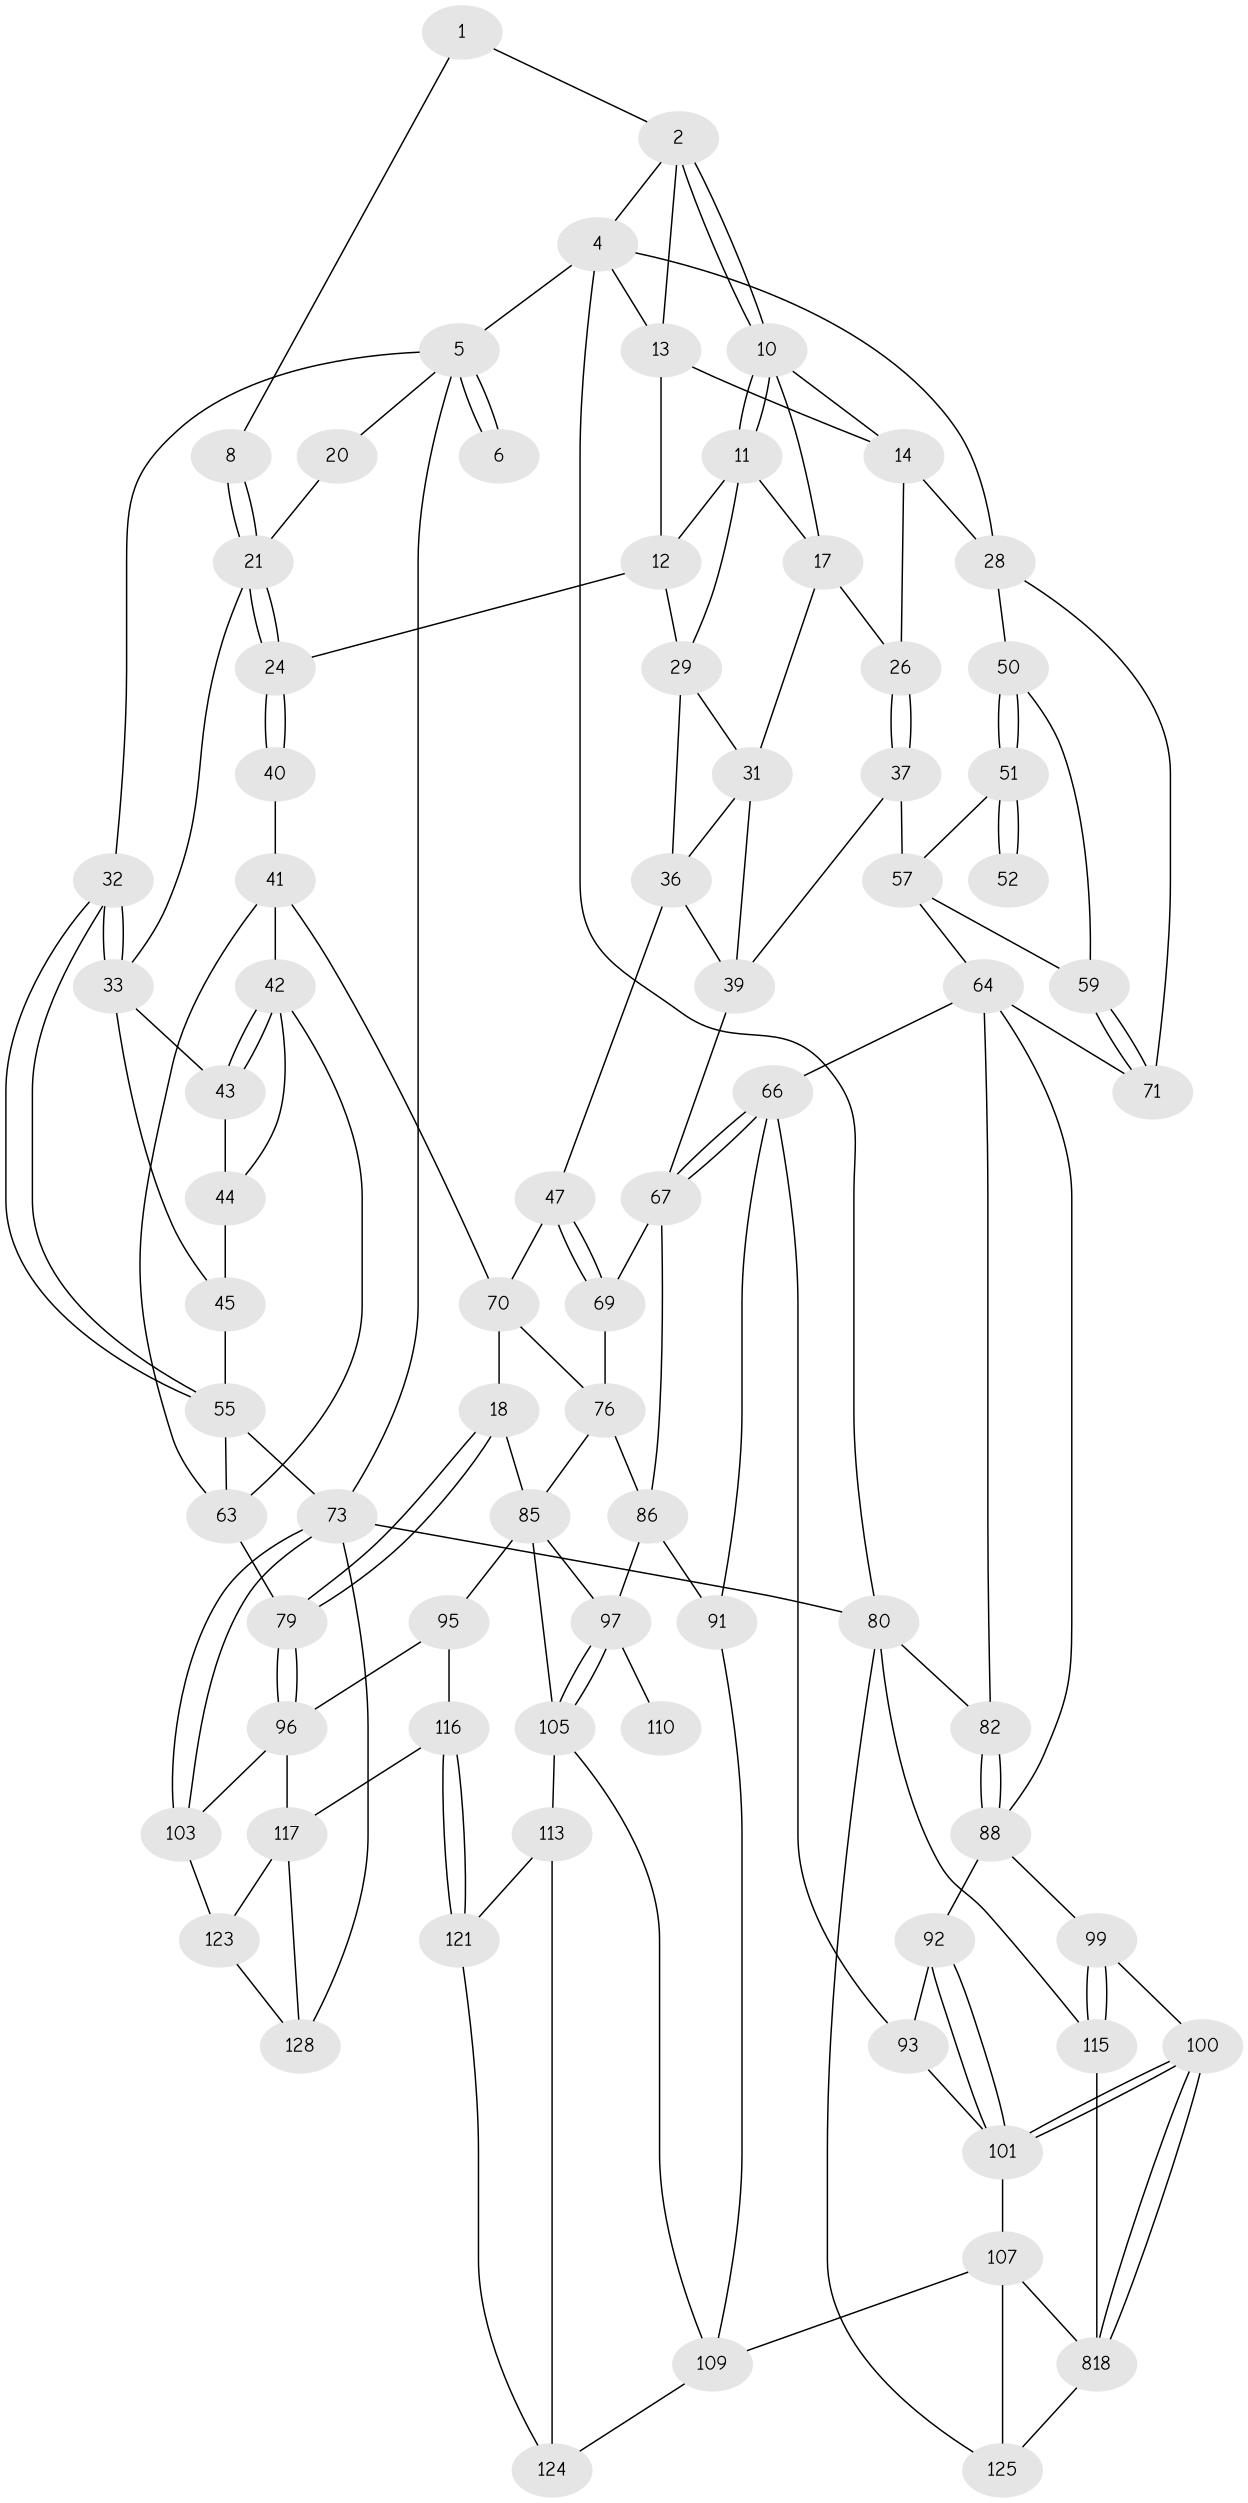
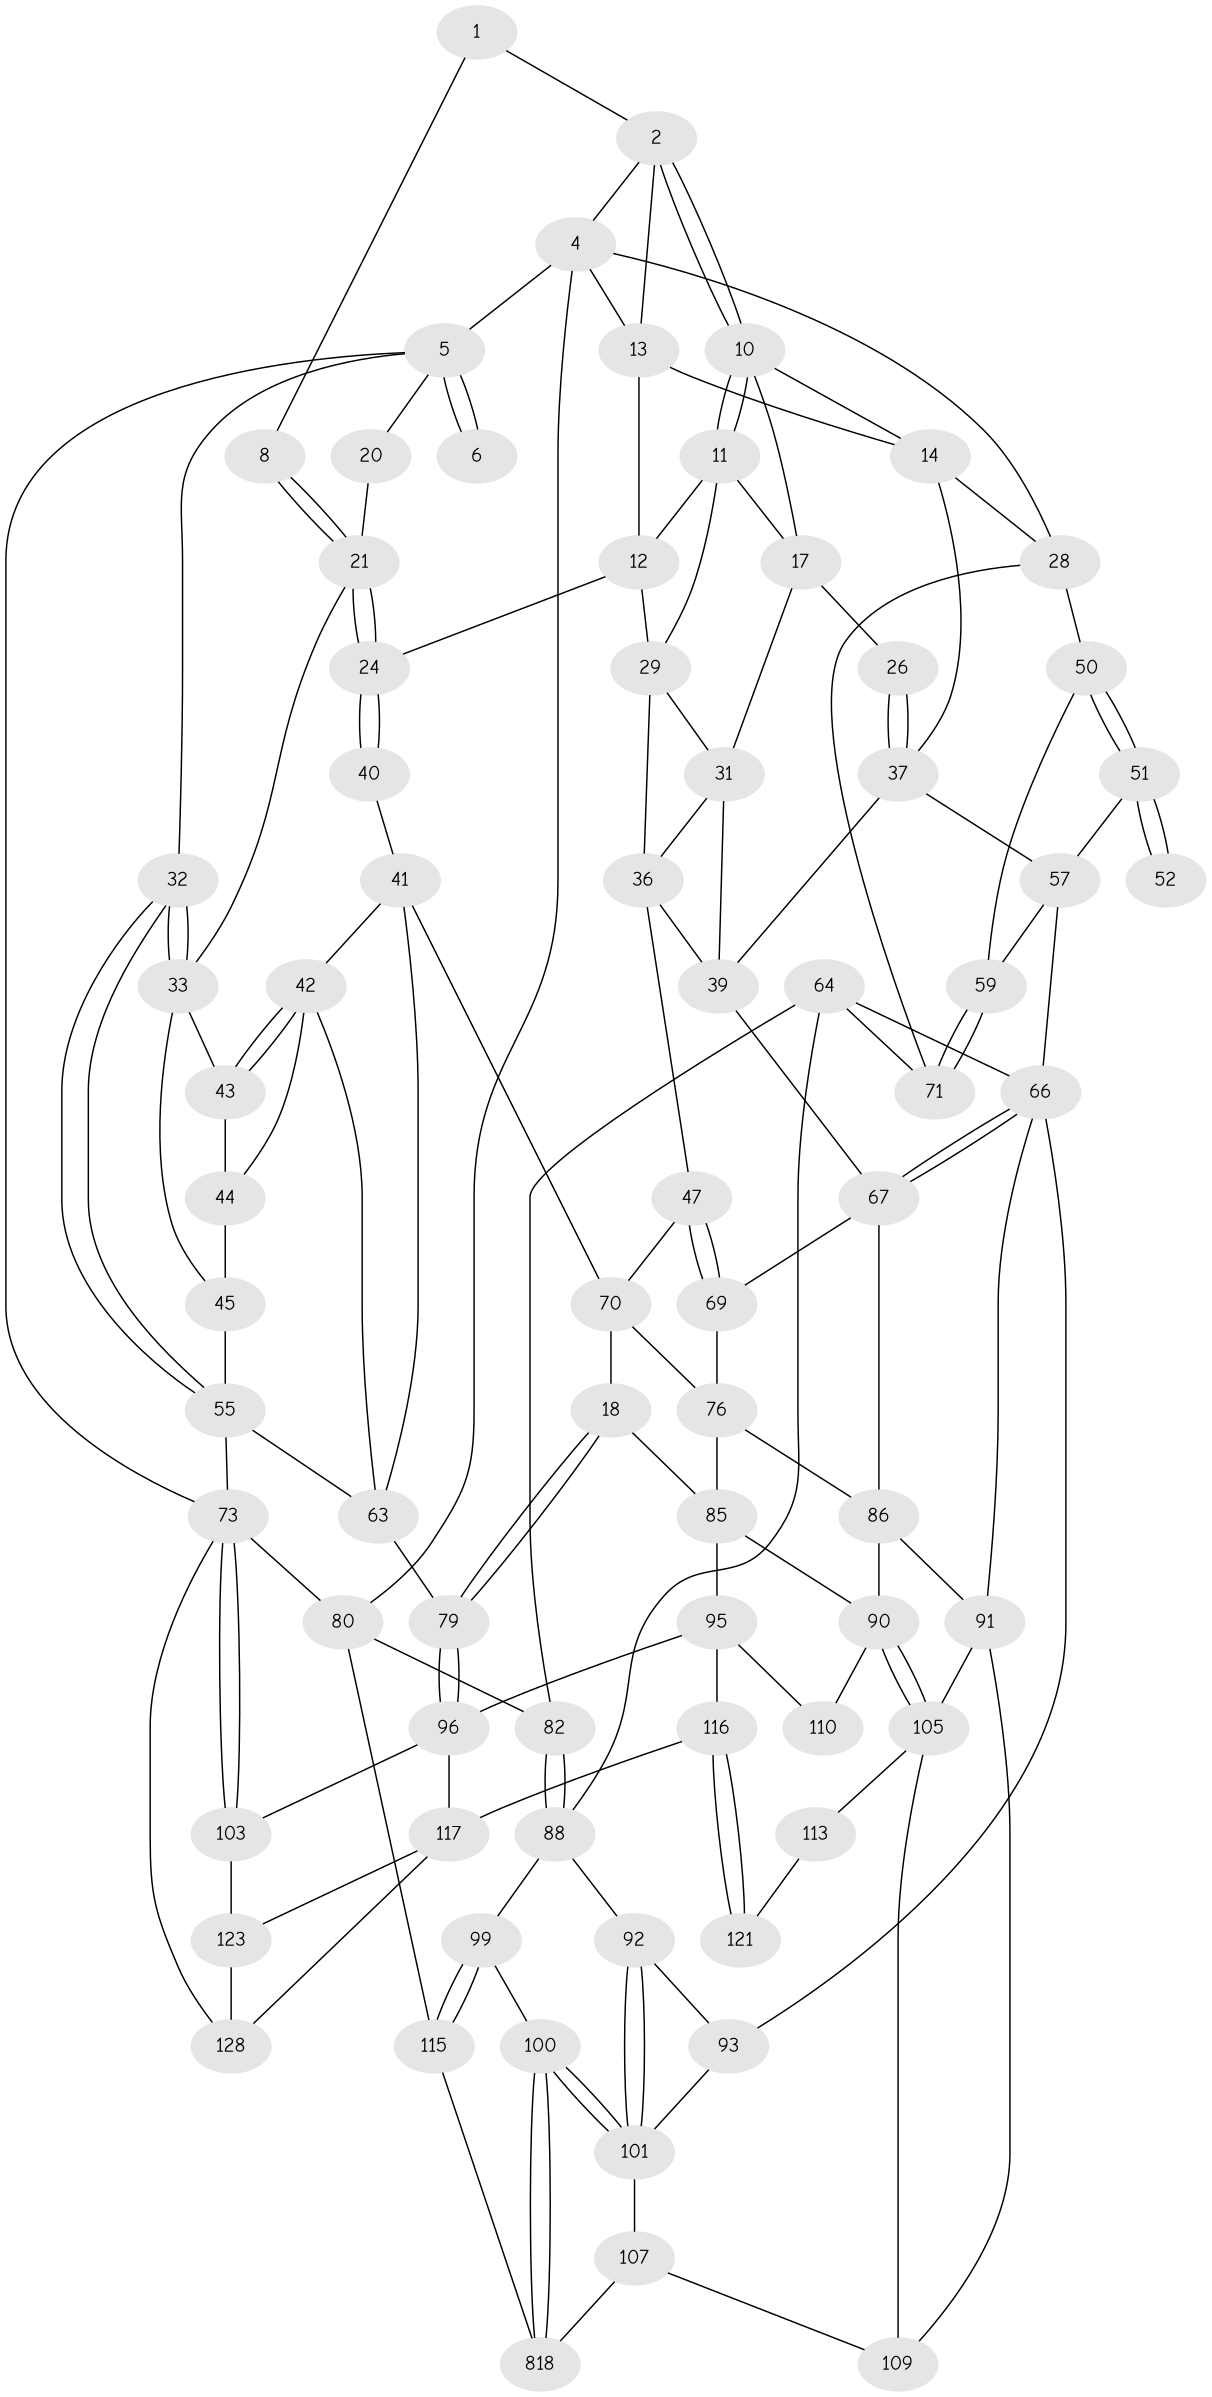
(902, 562) -> (961, 621)
(943, 933) -> (1050, 986)
(543, 1622) -> (957, 1675)
(611, 1622) -> (879, 1622)
none -> (770, 1675)
(552, 2470) -> none
(1003, 2470) -> none
